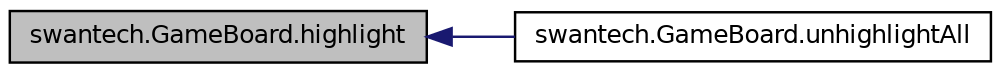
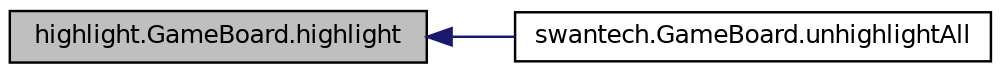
(218, 37) -> (218, 37)
